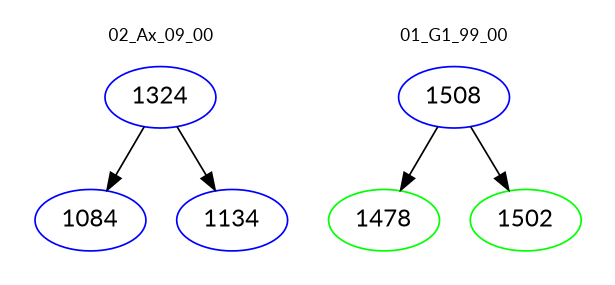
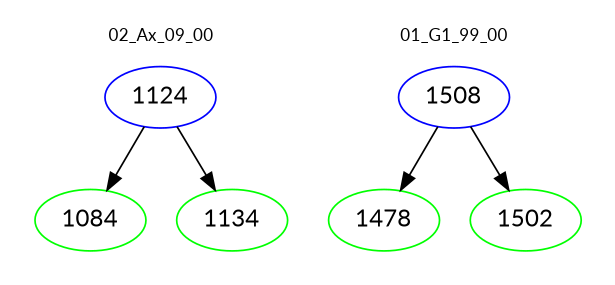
(160, 97) -> (160, 97)
(90, 220) -> (90, 220)
(232, 220) -> (232, 220)
